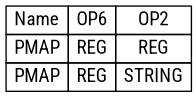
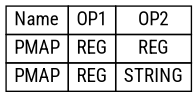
(92, 20) -> (92, 20)
